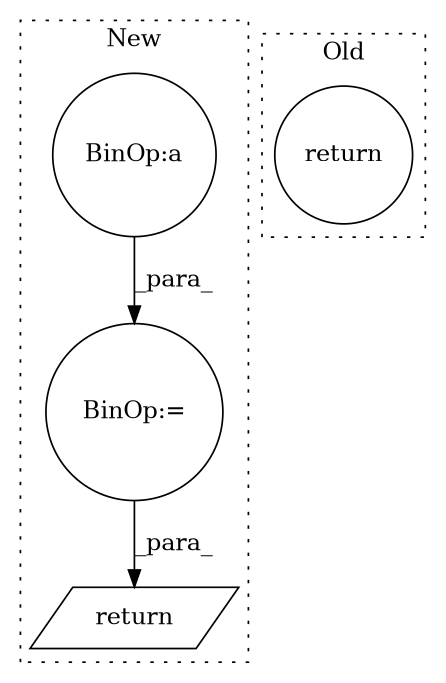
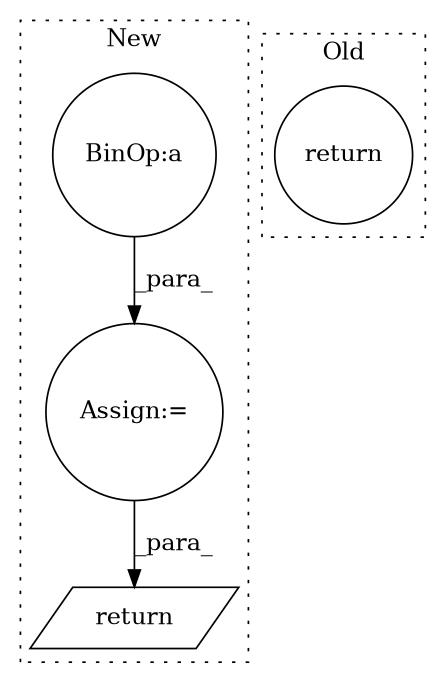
(134, 412) -> (134, 412)
